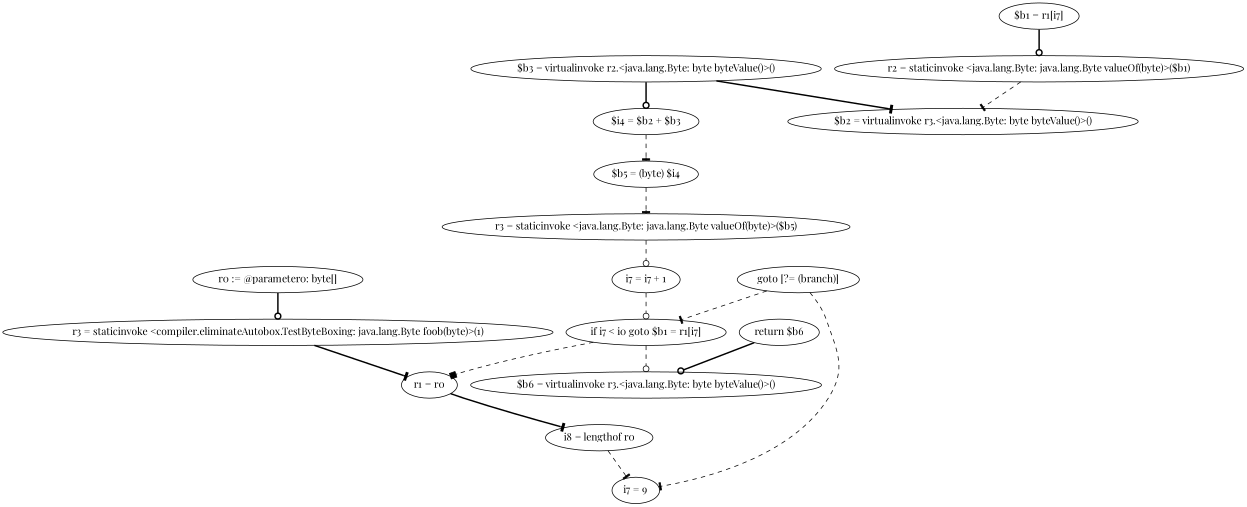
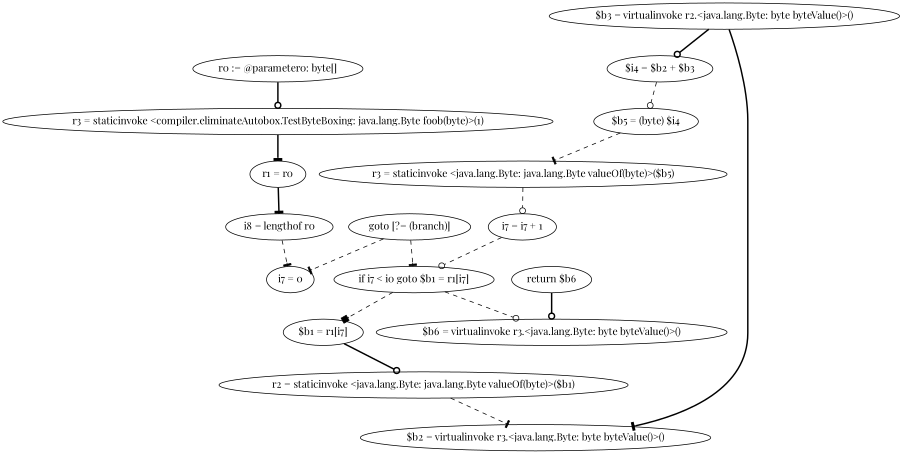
(646, 146) -> (654, 92)
(525, 356) -> (371, 305)
(636, 490) -> (290, 280)
